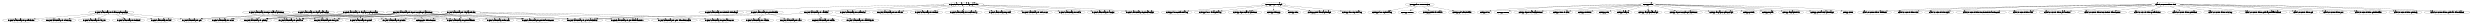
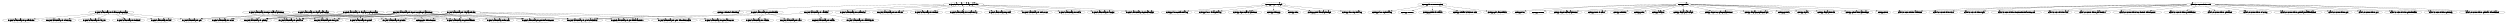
(721, 12) -> (728, 12)
none -> (1465, 12)
